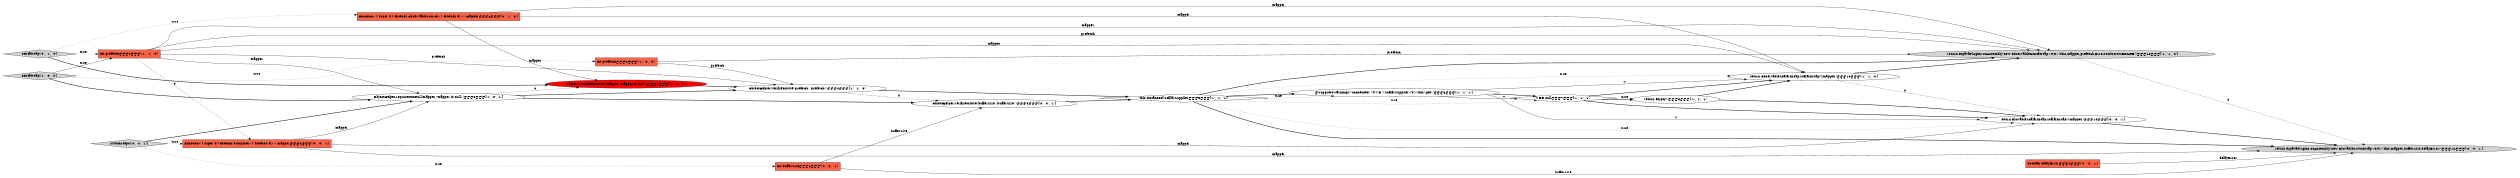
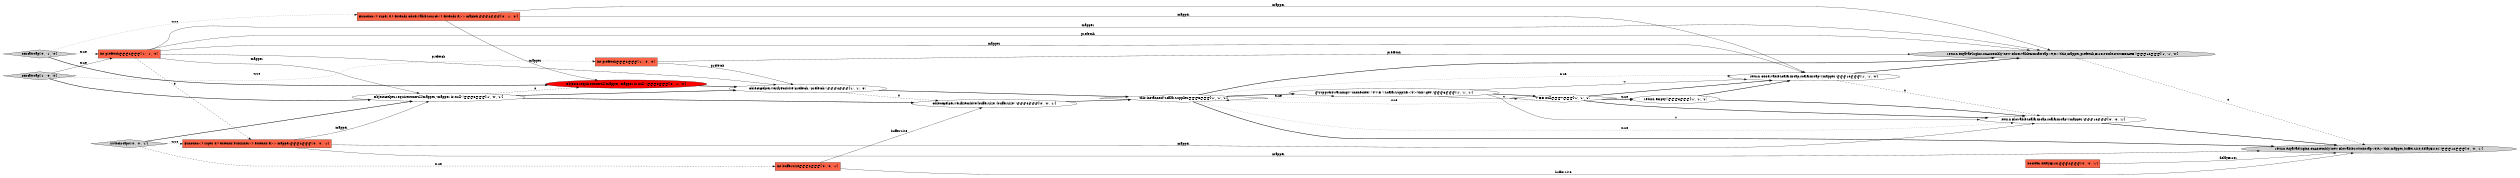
(1380, 104) -> (1383, 104)
(455, 166) -> (455, 166)
